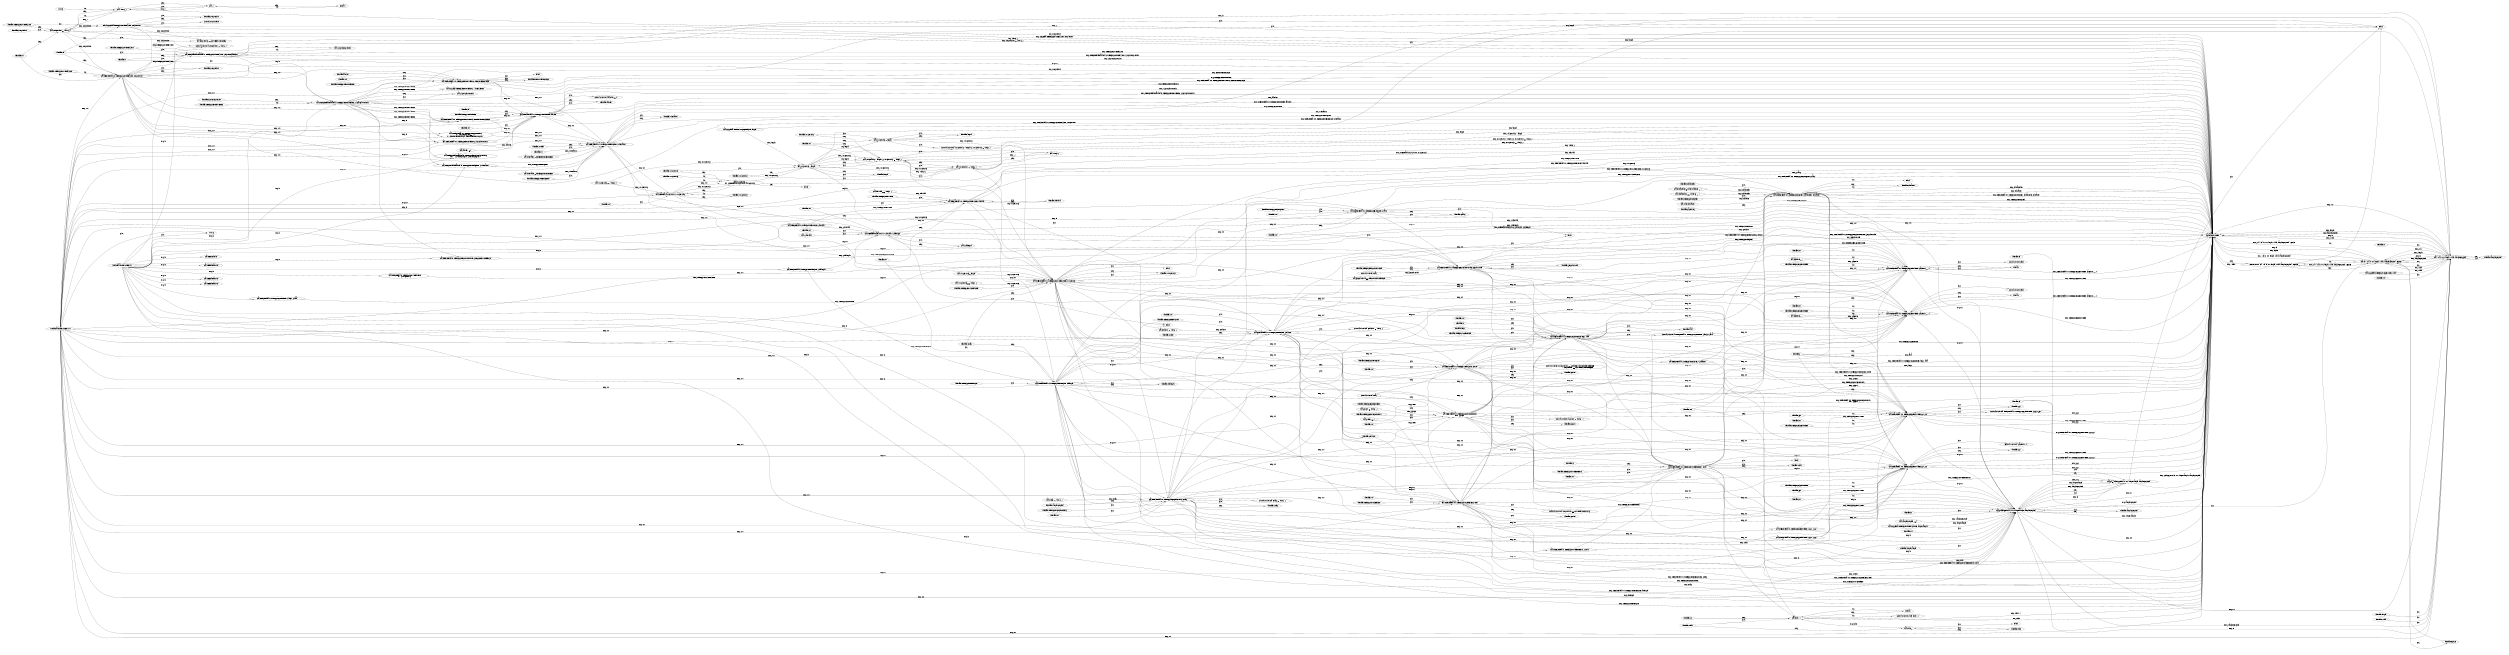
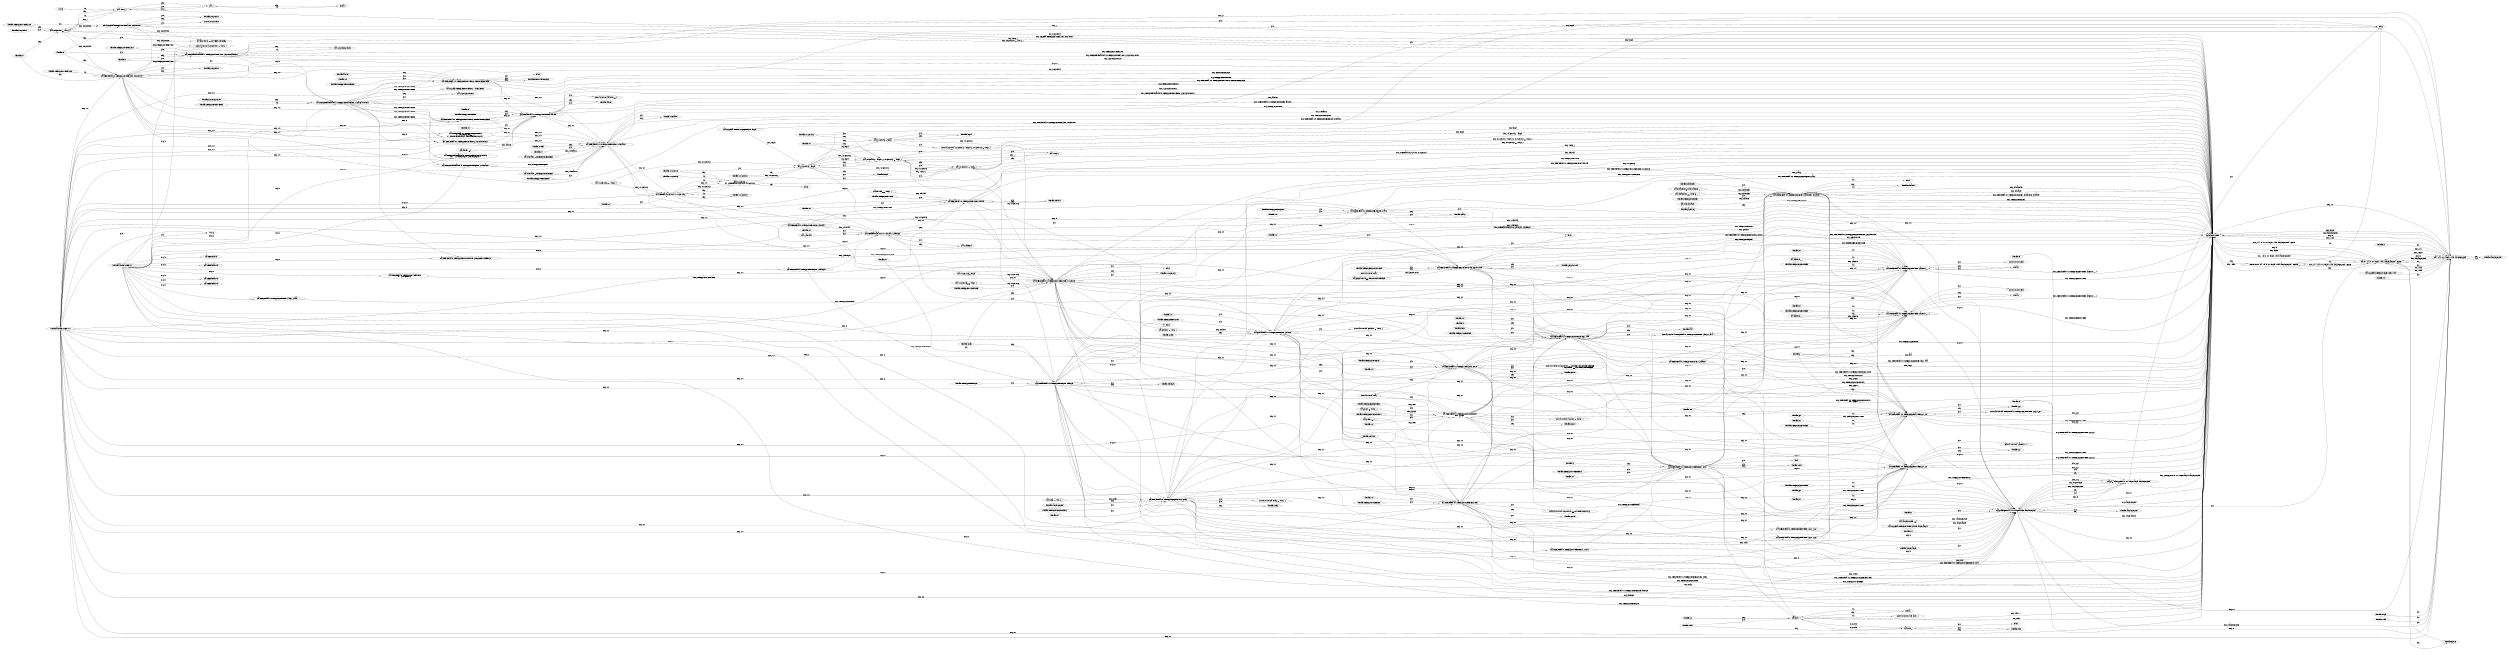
(740, 207) -> (740, 207)
(1162, 361) -> none
none -> (1851, 629)
